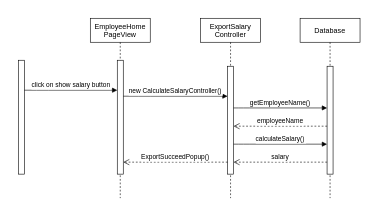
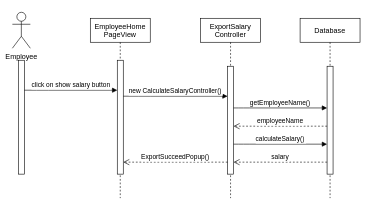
none -> (21, 30)
